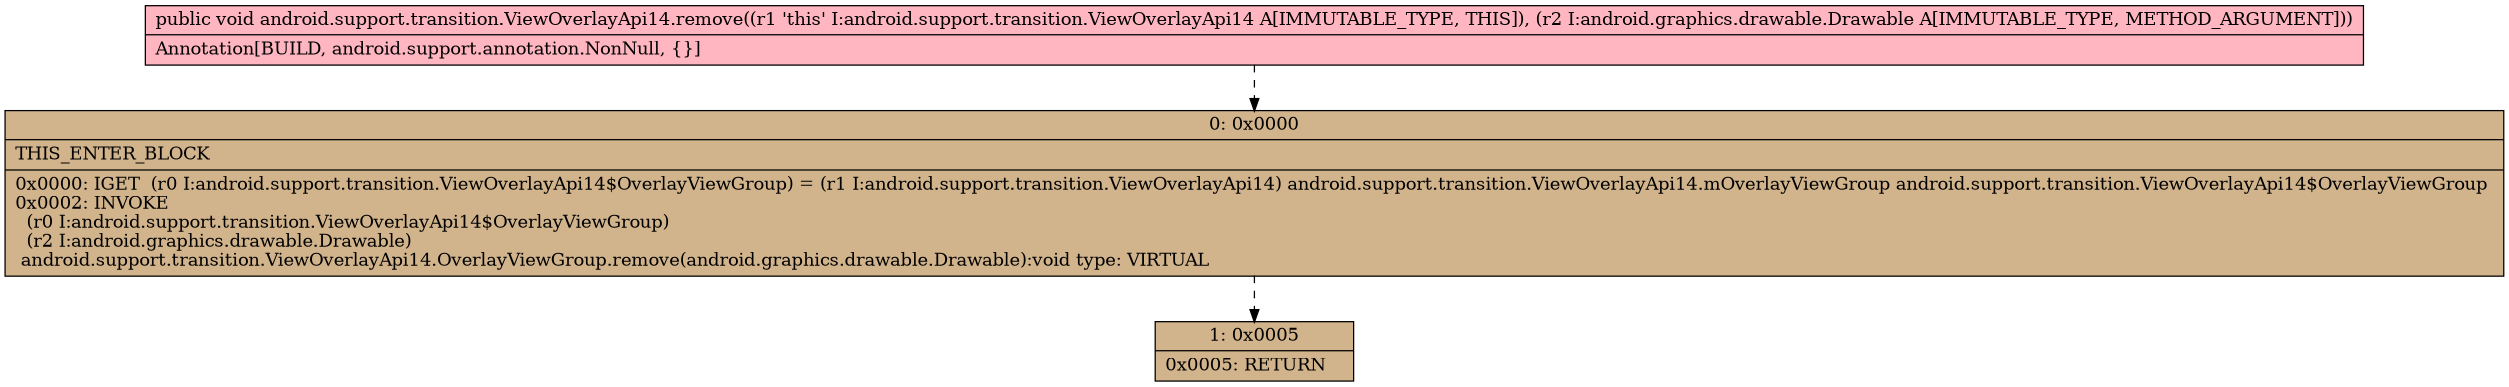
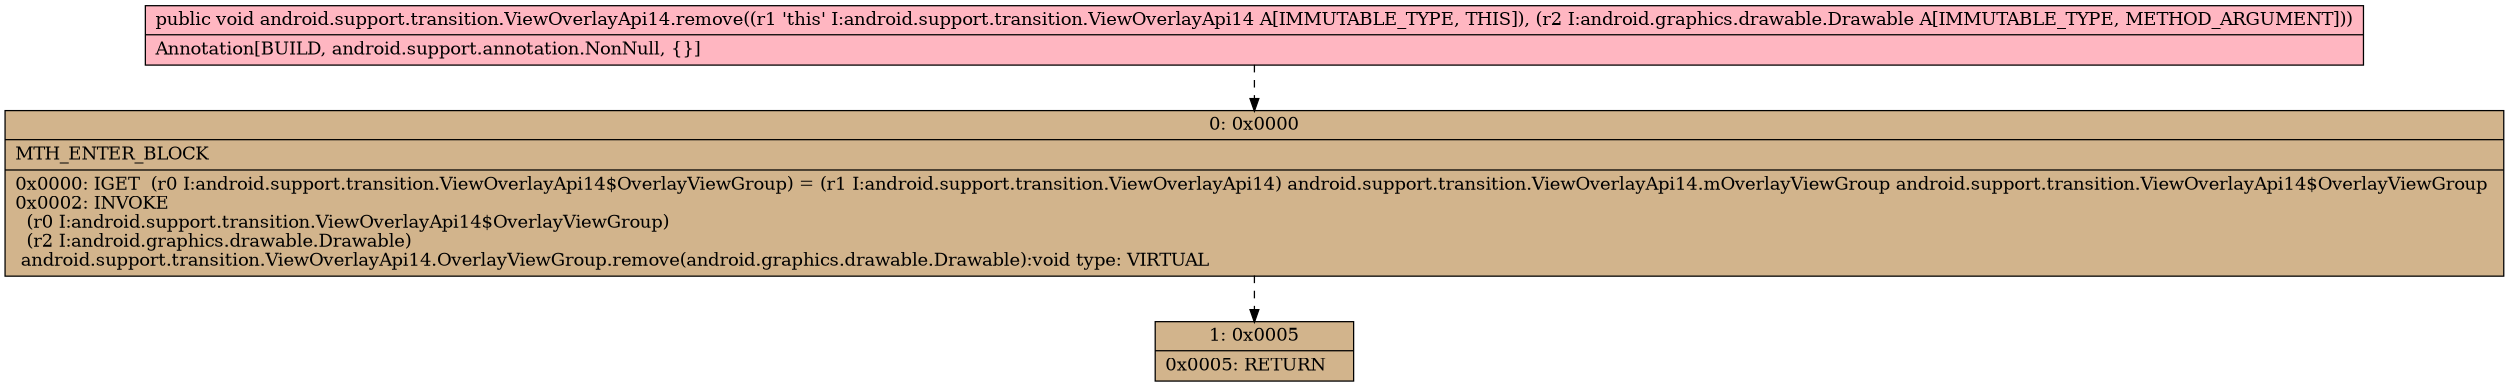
(112, 154) -> (112, 154)
